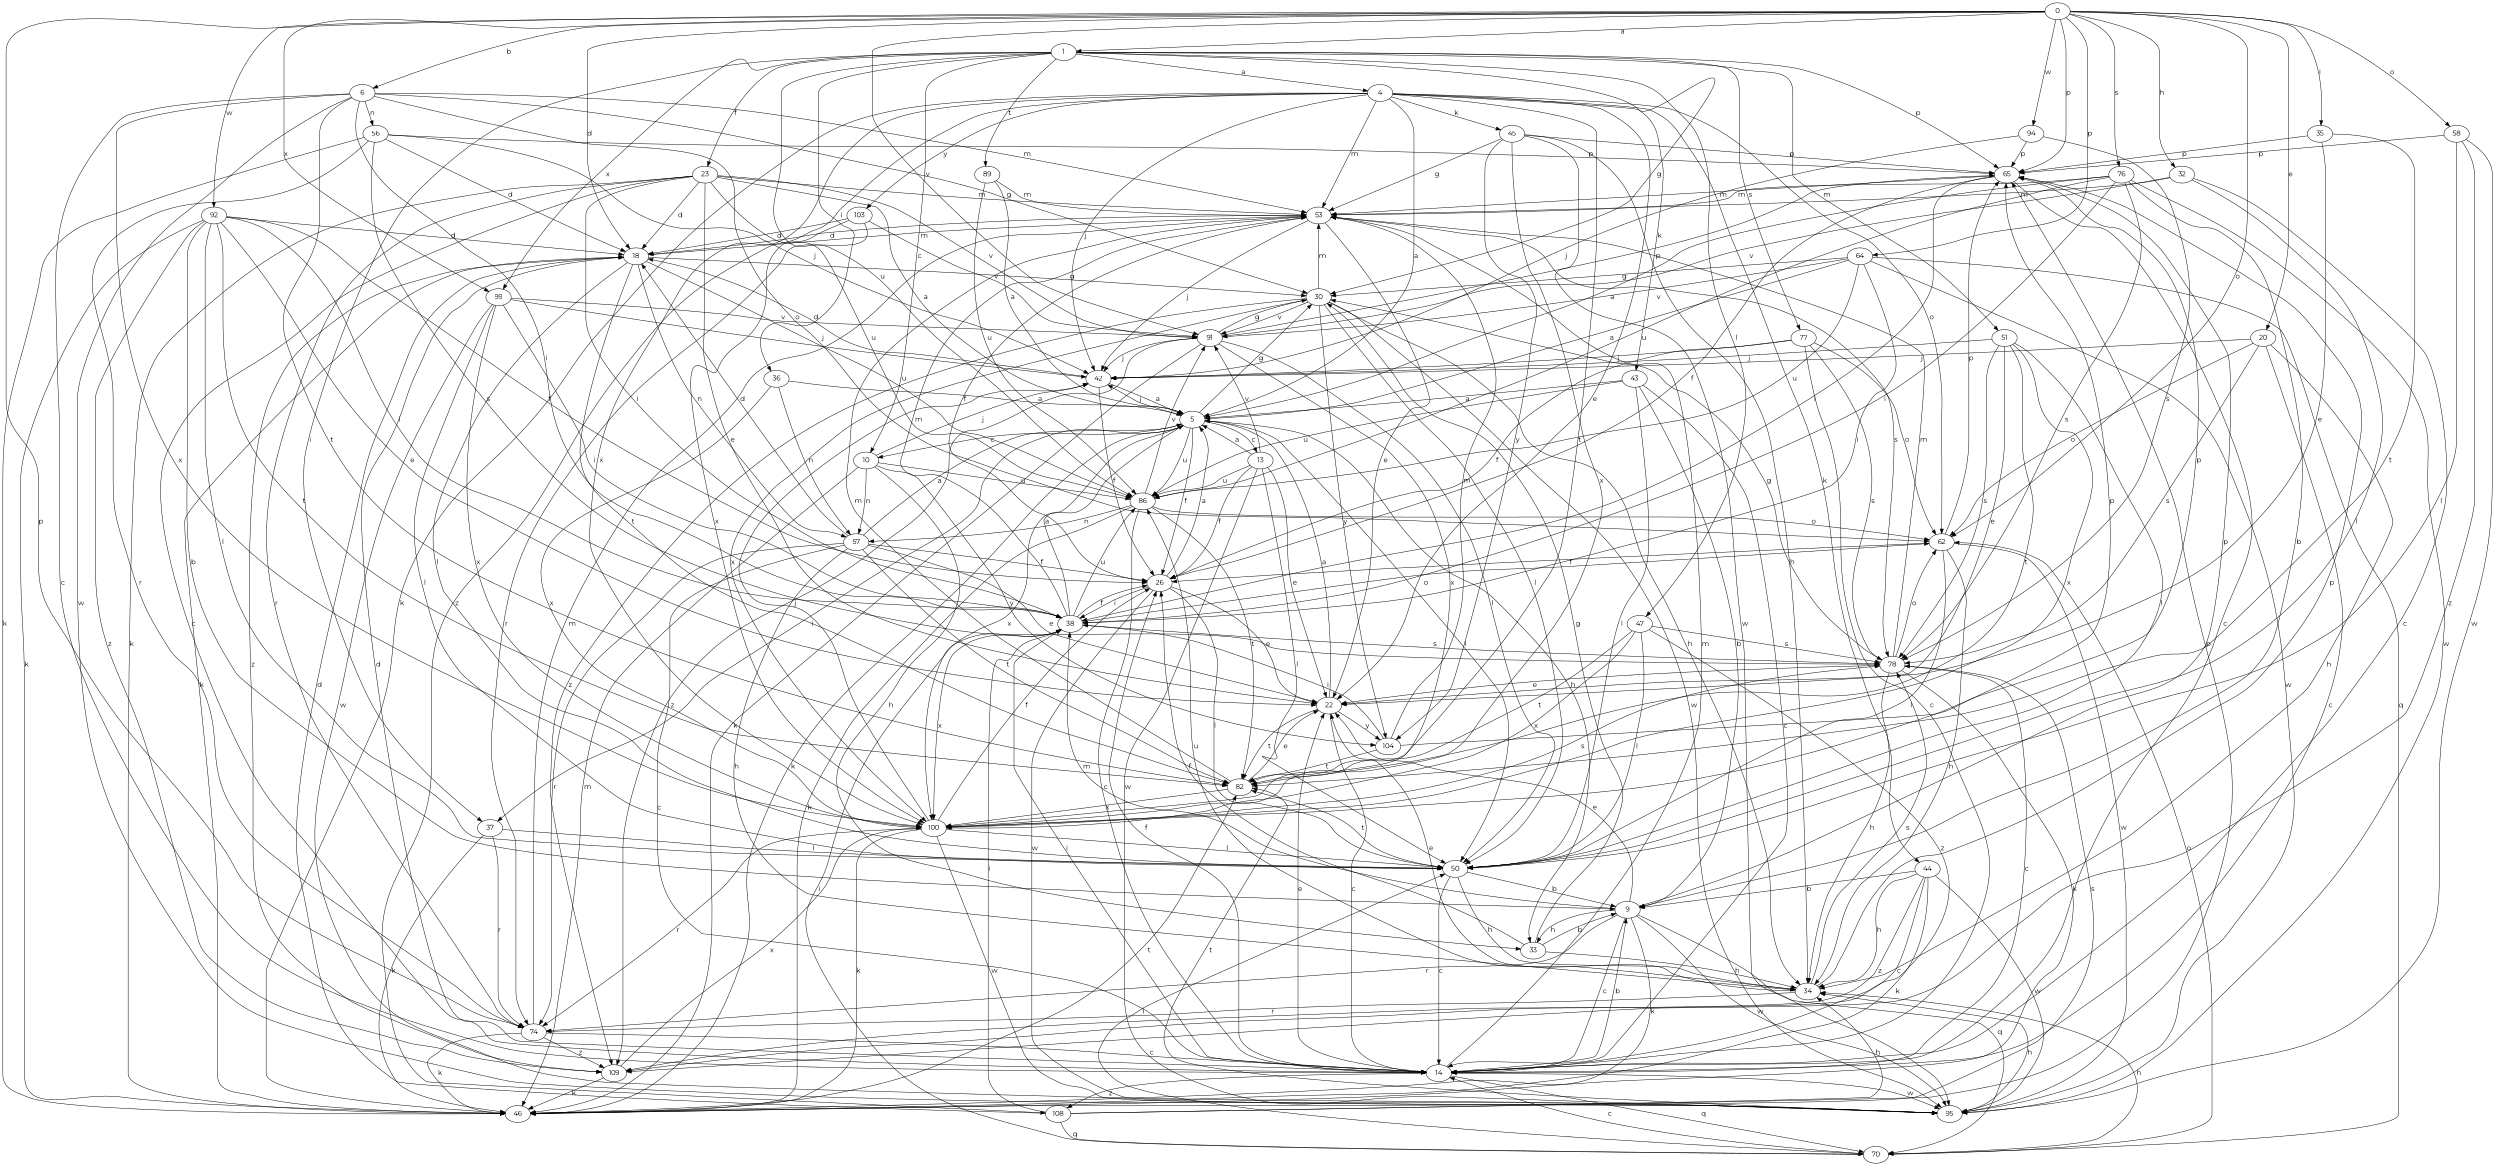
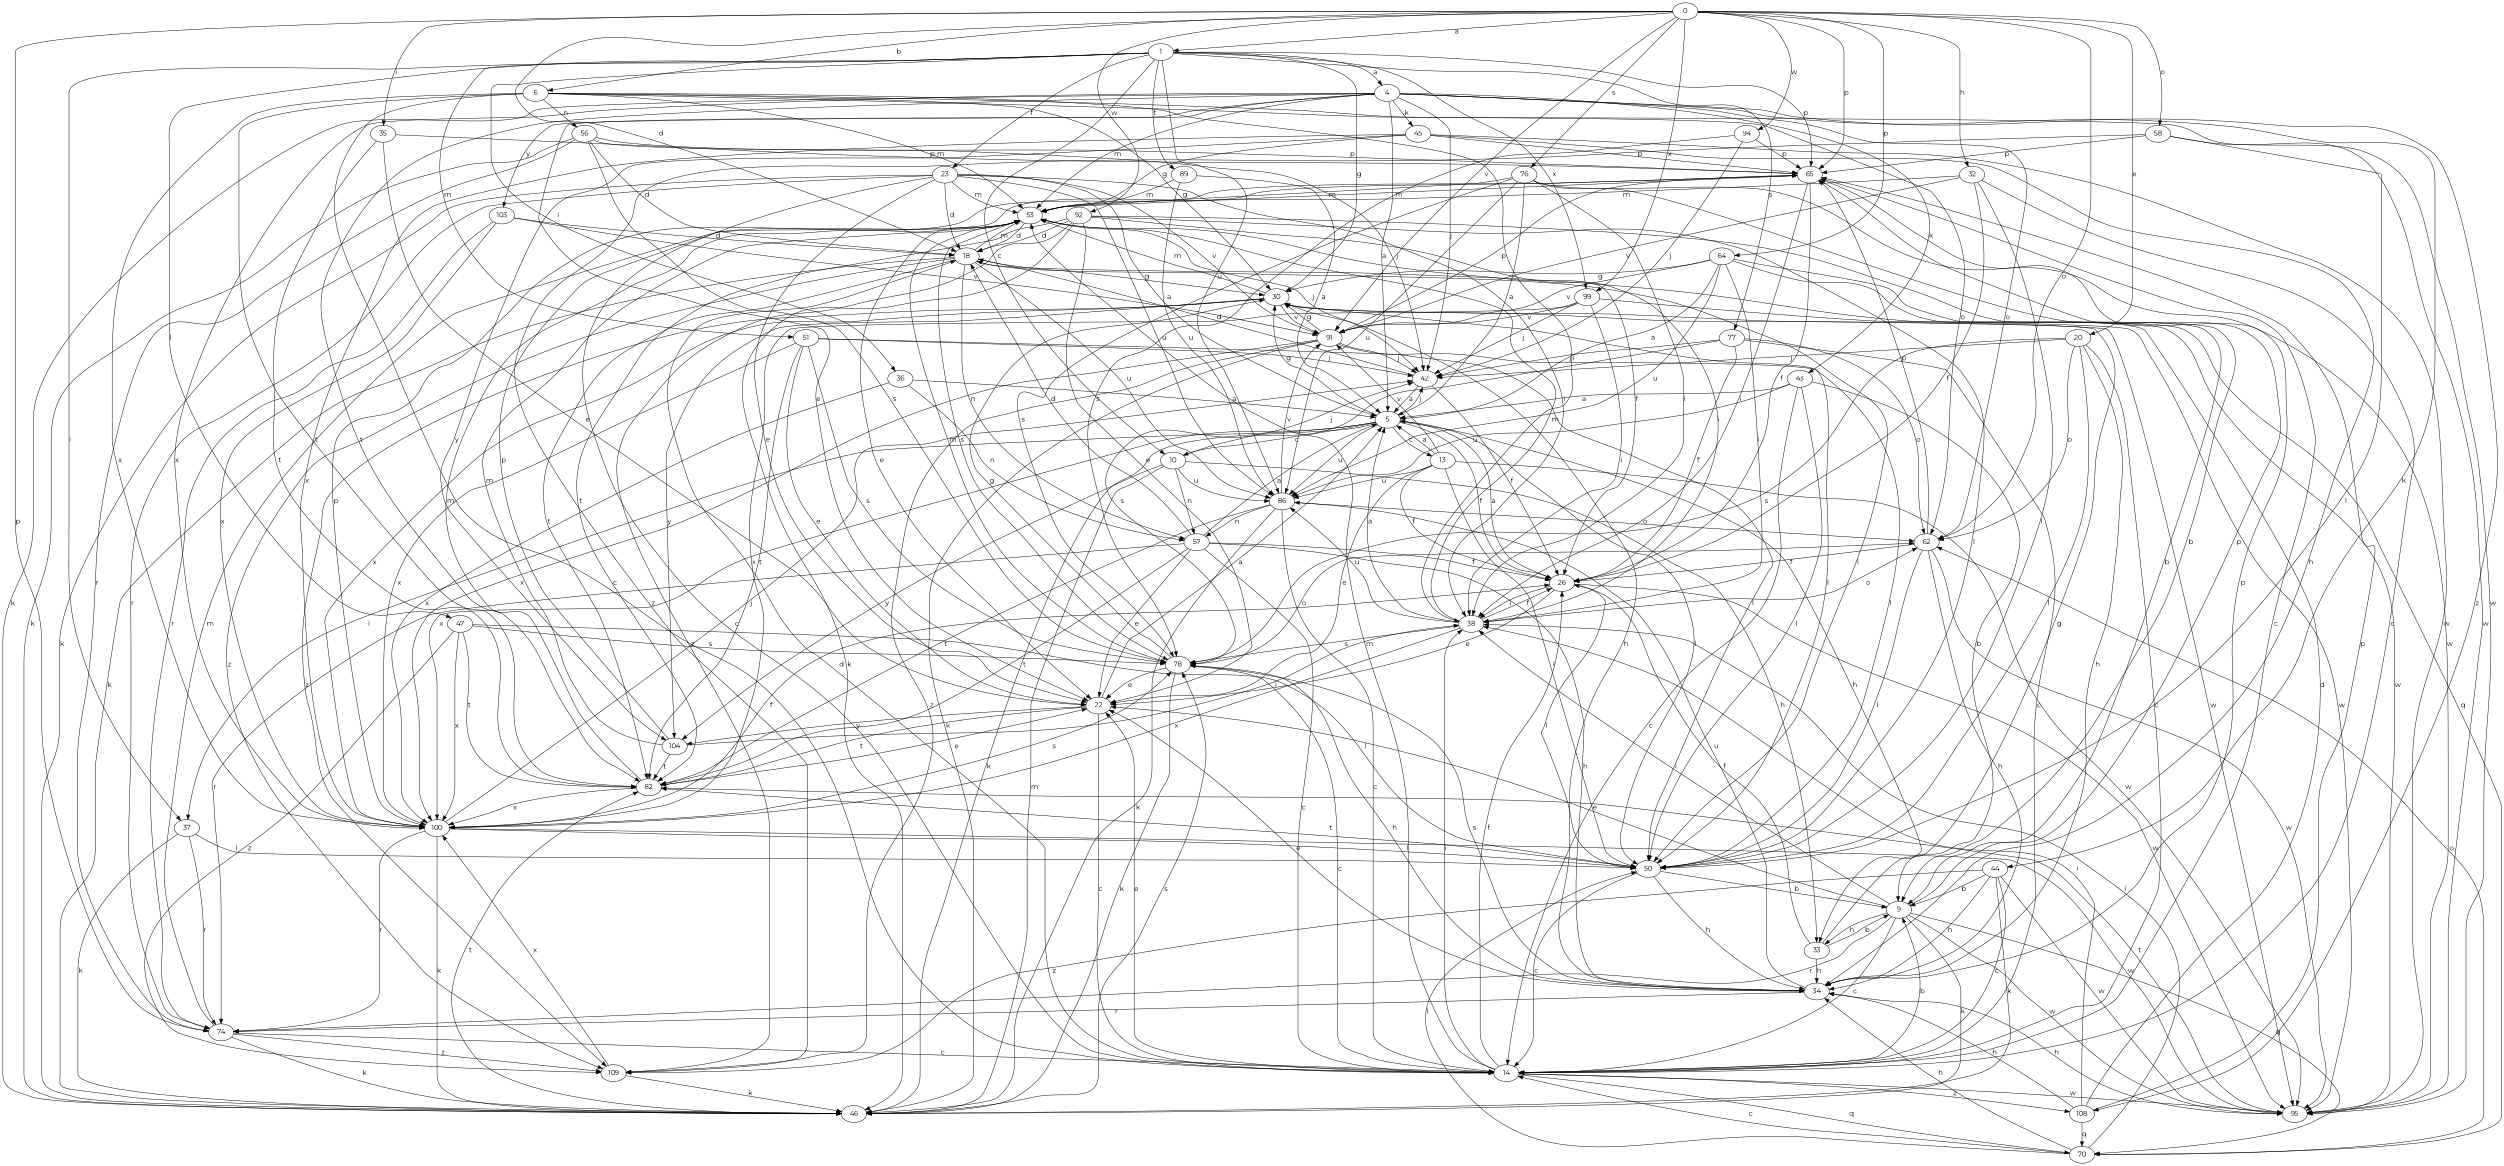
(658, 468) -> (1863, 452)
(1087, 767) -> (1676, 767)
(730, 829) -> (1985, 705)
